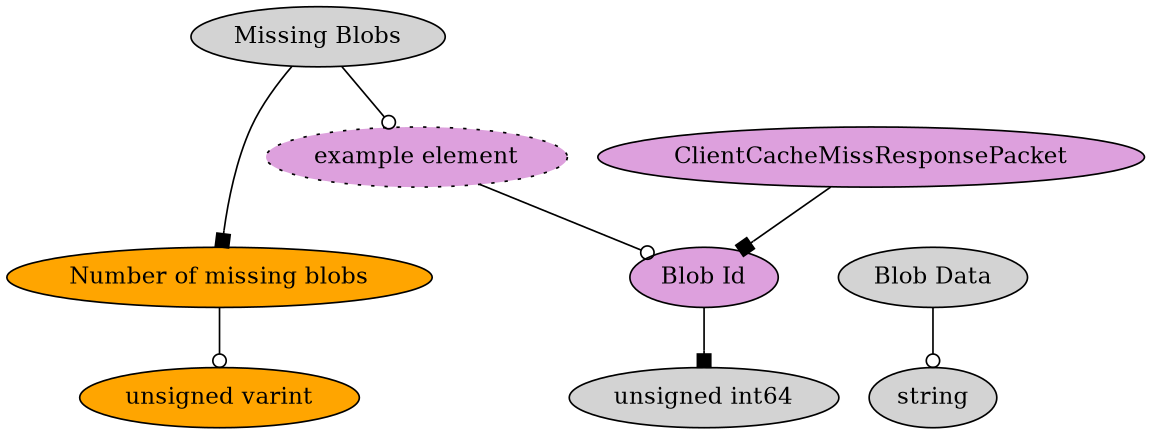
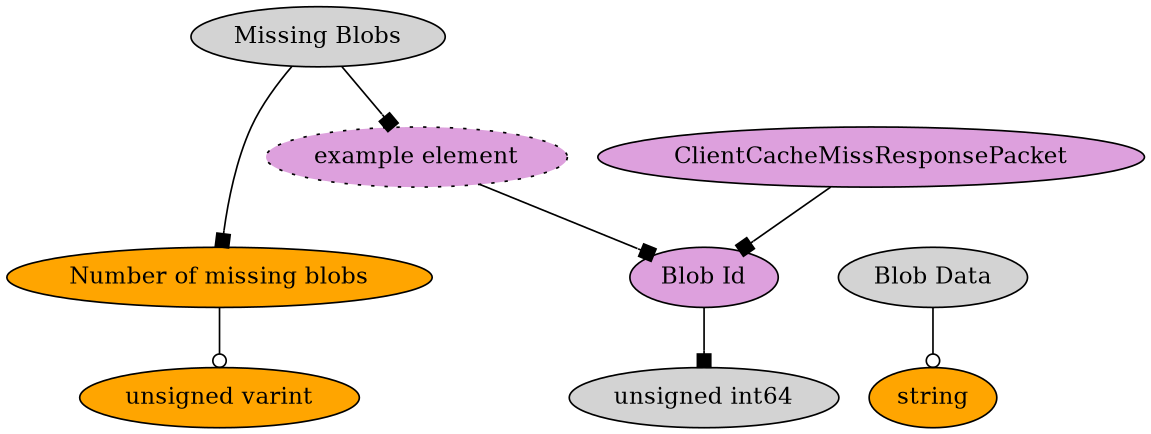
(363, 92) -> (362, 90)
(560, 217) -> (559, 216)
(933, 398) -> (933, 398)
